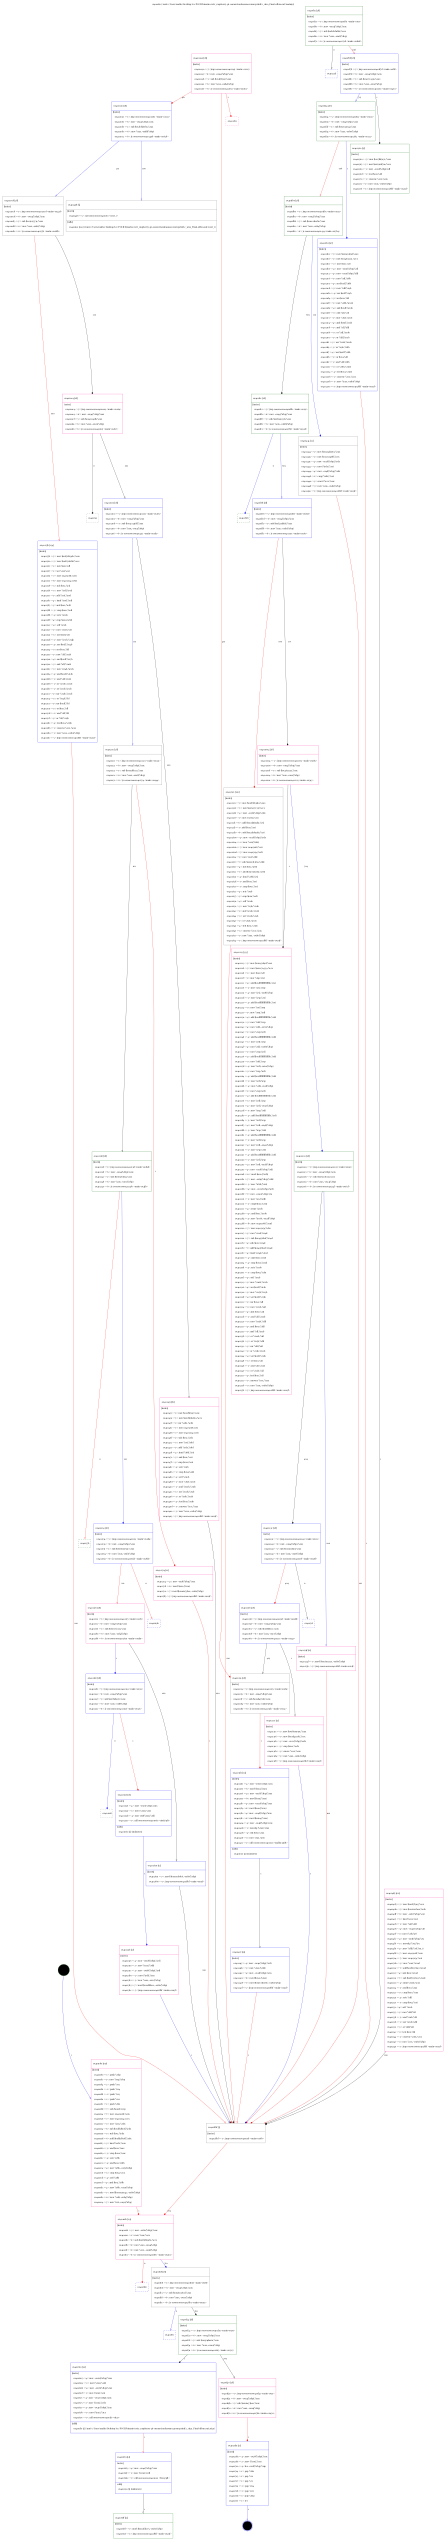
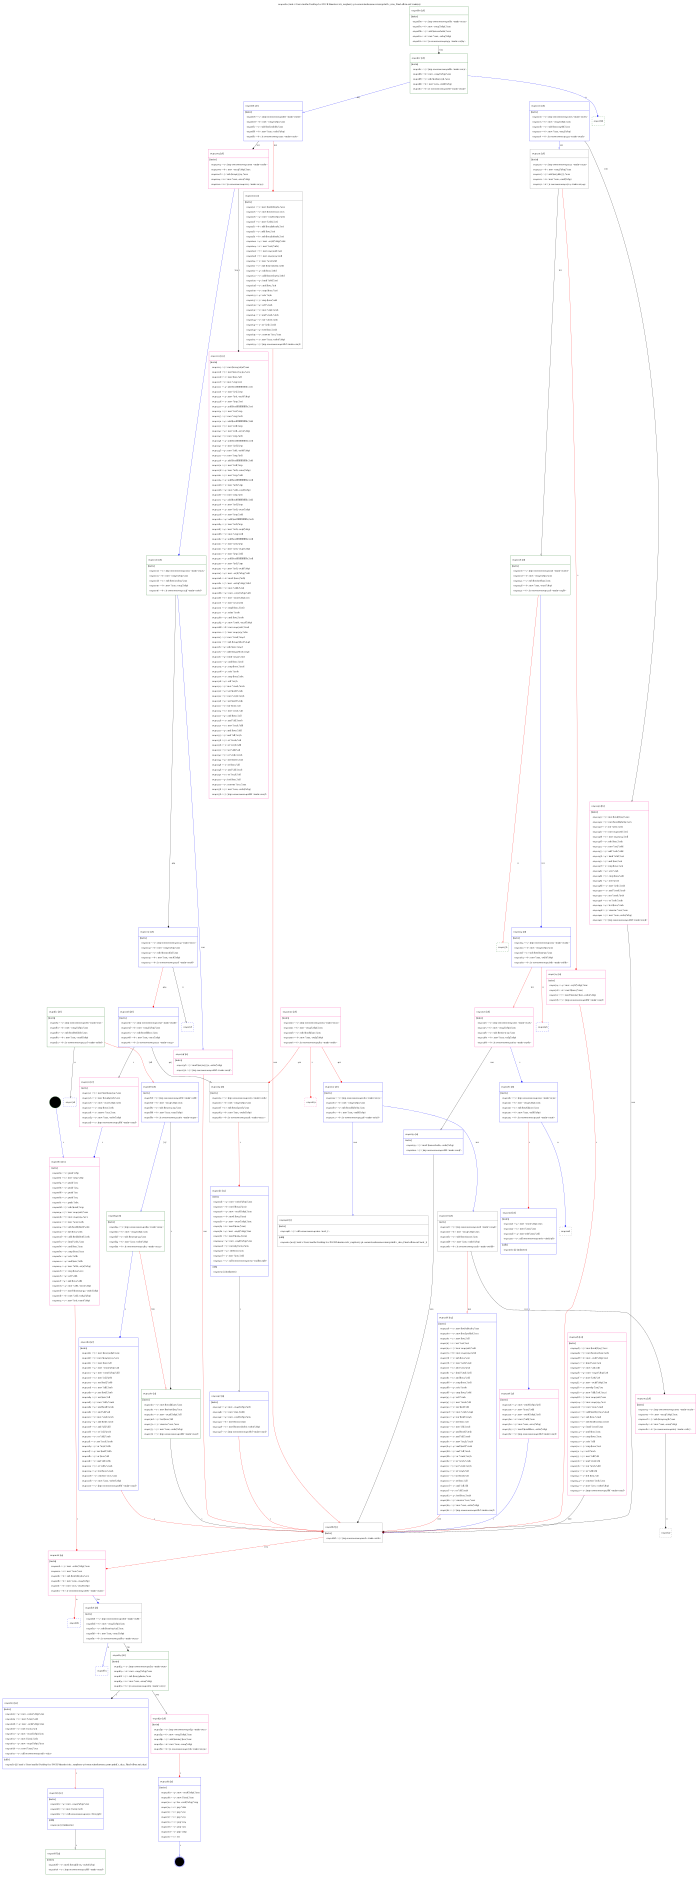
(330, 168) -> (153, 1319)
(112, 465) -> none
(328, 466) -> none
(308, 1951) -> (98, 1141)
